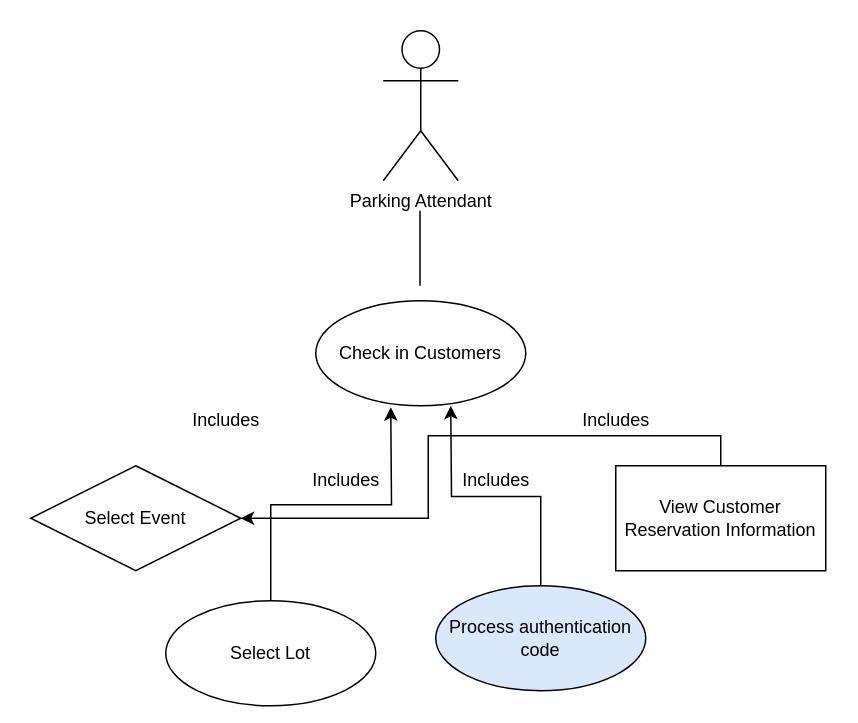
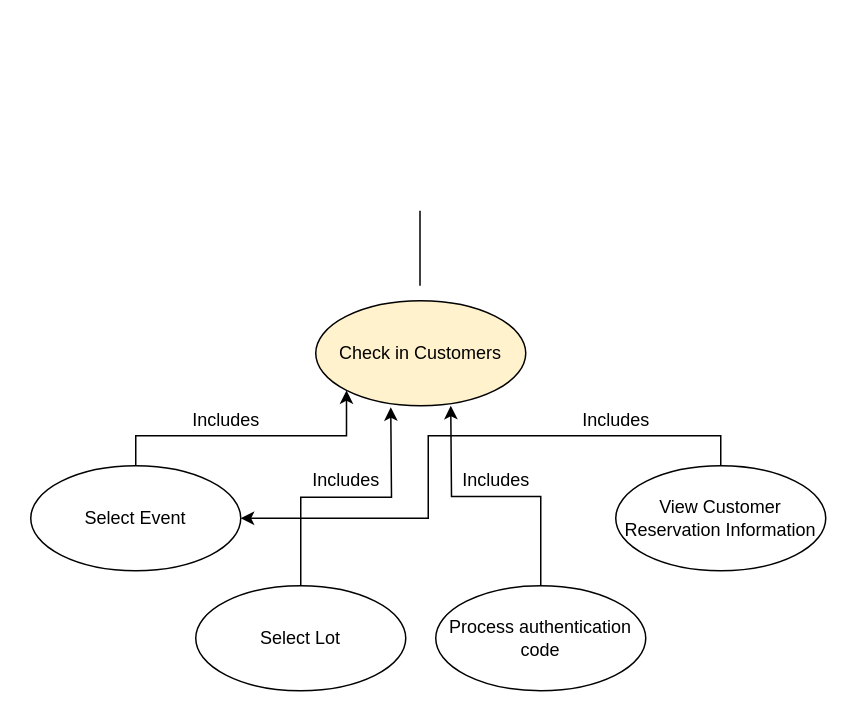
(421, 106) -> none
(421, 353) -> (421, 353)
none -> (243, 436)
(136, 518) -> (136, 518)
(721, 518) -> (721, 518)
(541, 638) -> (541, 638)
(271, 653) -> (301, 638)
